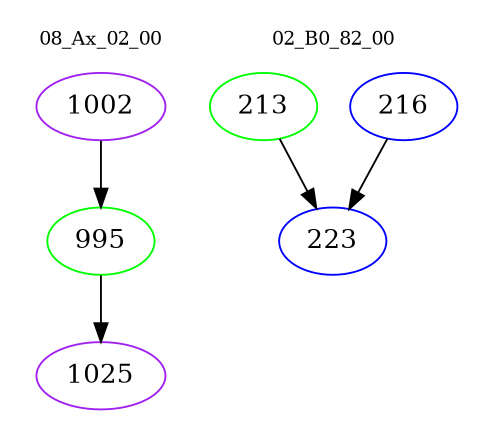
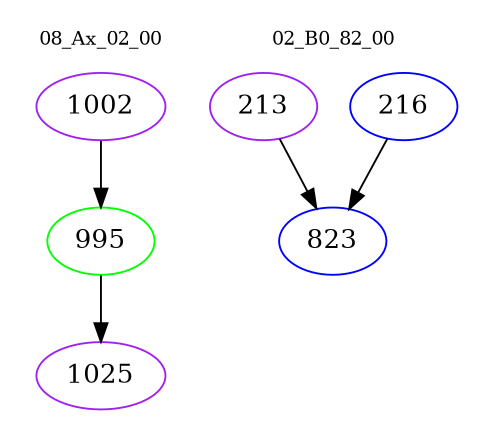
(264, 107) -> (264, 107)
(333, 241) -> (333, 241)
